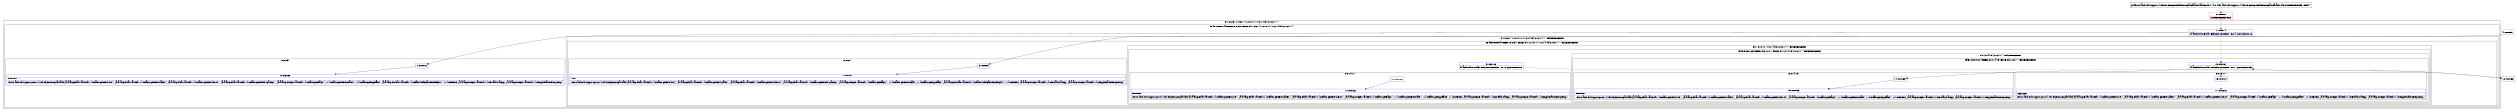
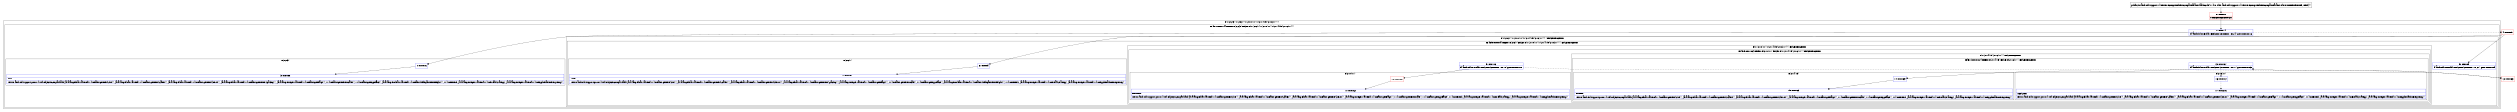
(2221, 18) -> (2221, 18)
(2221, 48) -> (2377, 32)
none -> (2464, 66)
none -> (1437, 73)
(12, 79) -> (10, 79)
(1397, 79) -> (1397, 79)
(2508, 79) -> (2508, 79)
(1580, 94) -> (1580, 94)
